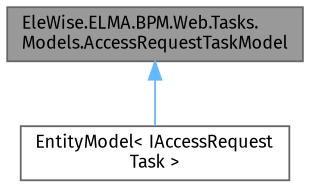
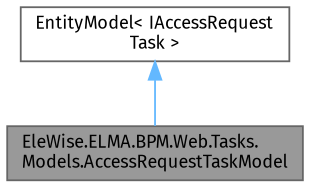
(155, 103) -> (155, 103)
